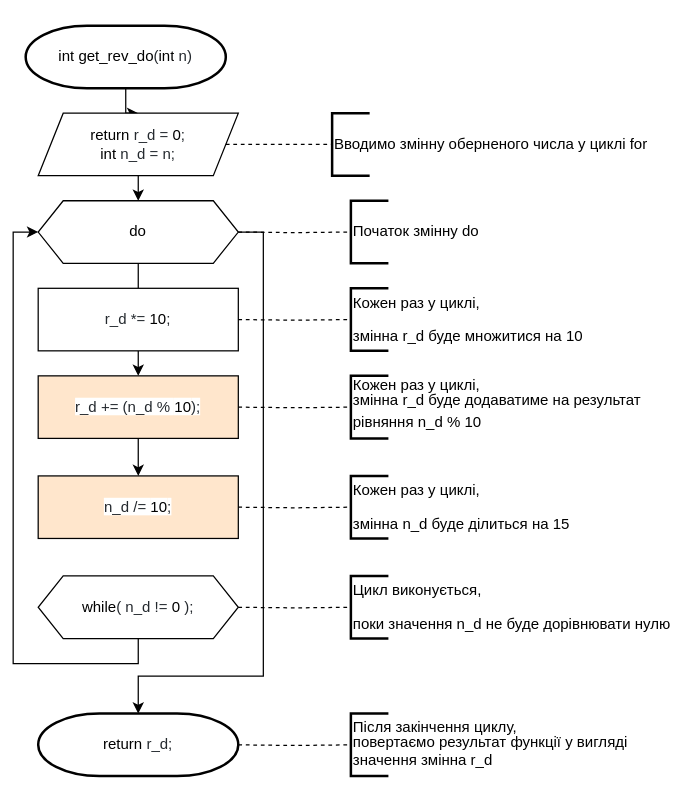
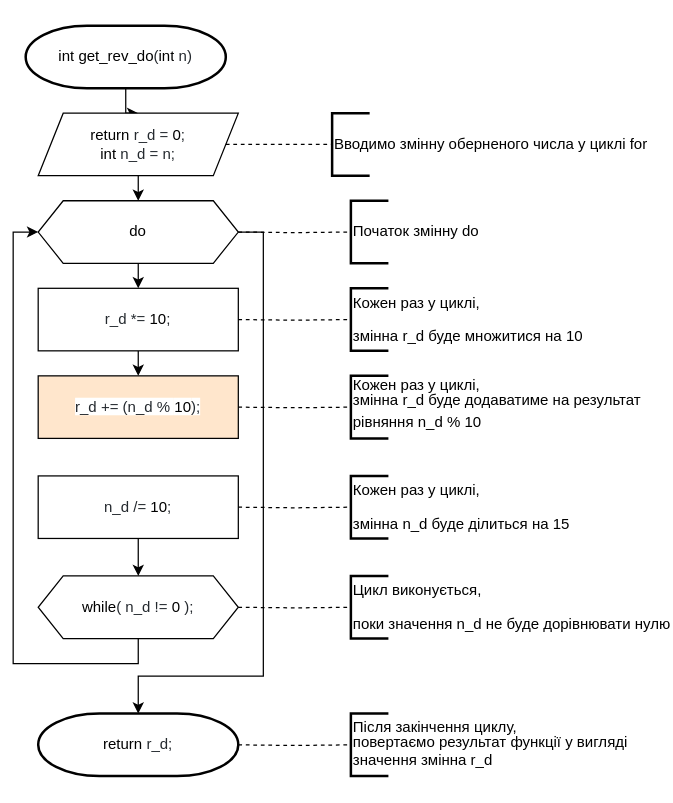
(138, 281) -> (138, 278)
(138, 452) -> none
(138, 507) -> (138, 507)
none -> (138, 552)
